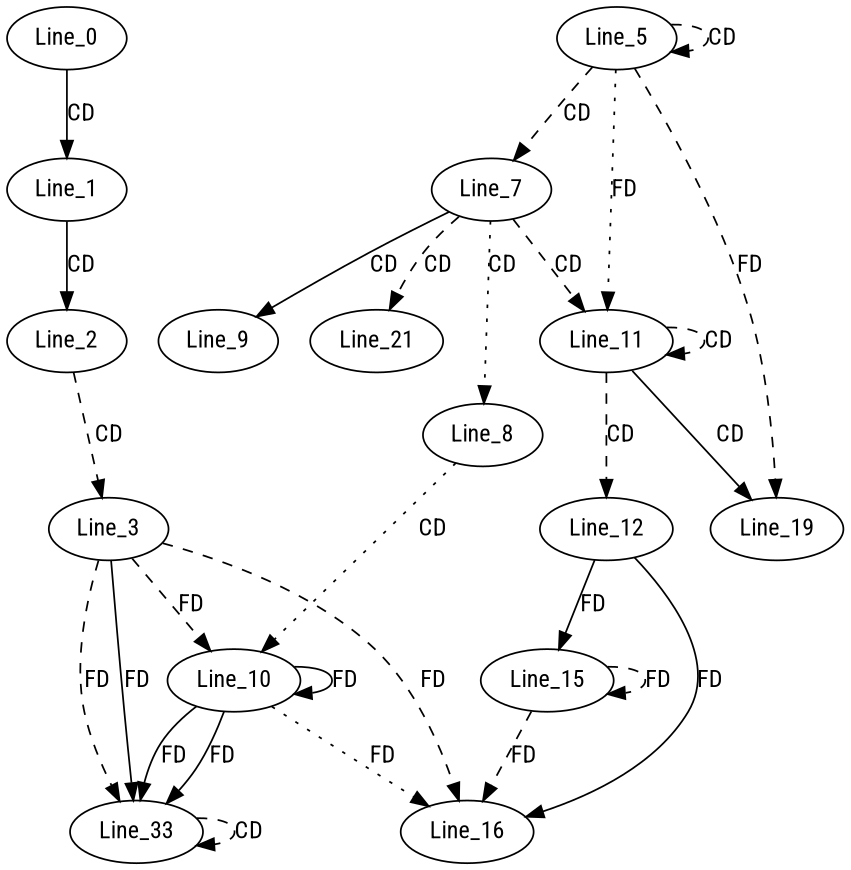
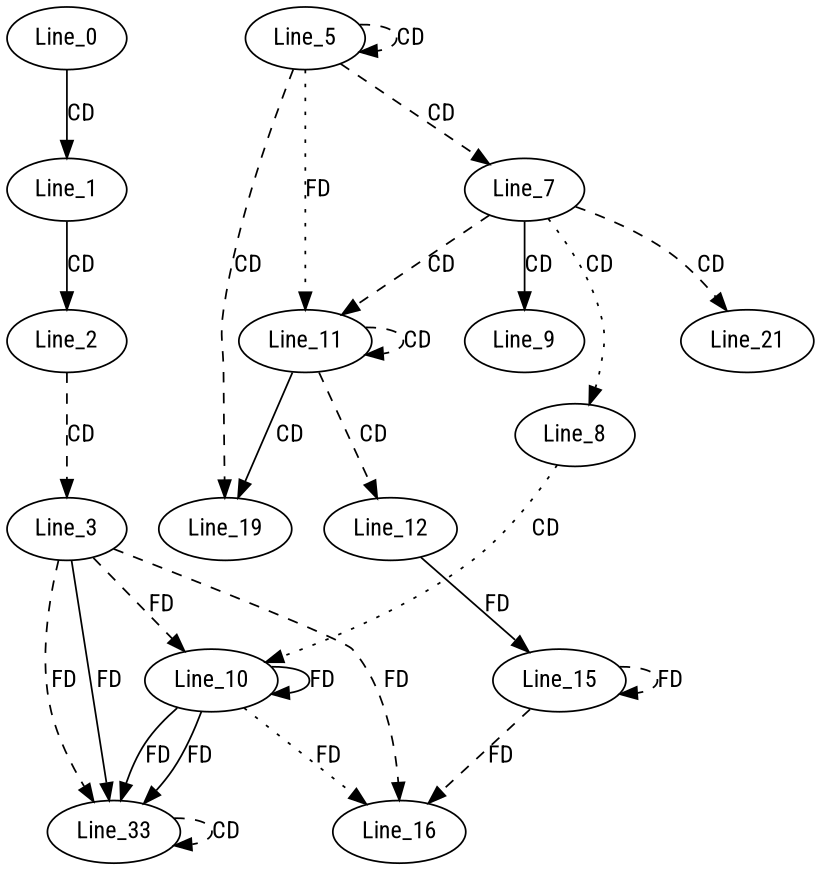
(751, 265) -> (249, 265)
(687, 714) -> none
